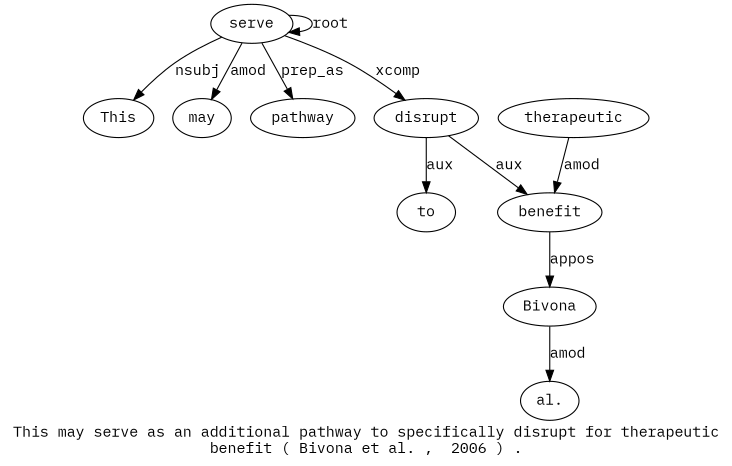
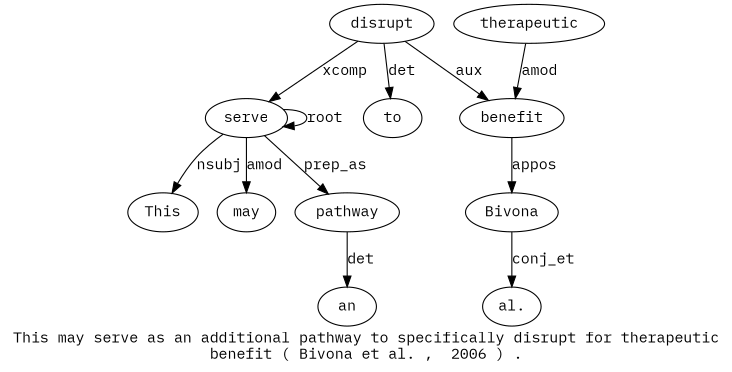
(343, 60) -> (318, 68)
(440, 165) -> (402, 71)
none -> (347, 307)
(568, 354) -> (543, 259)
